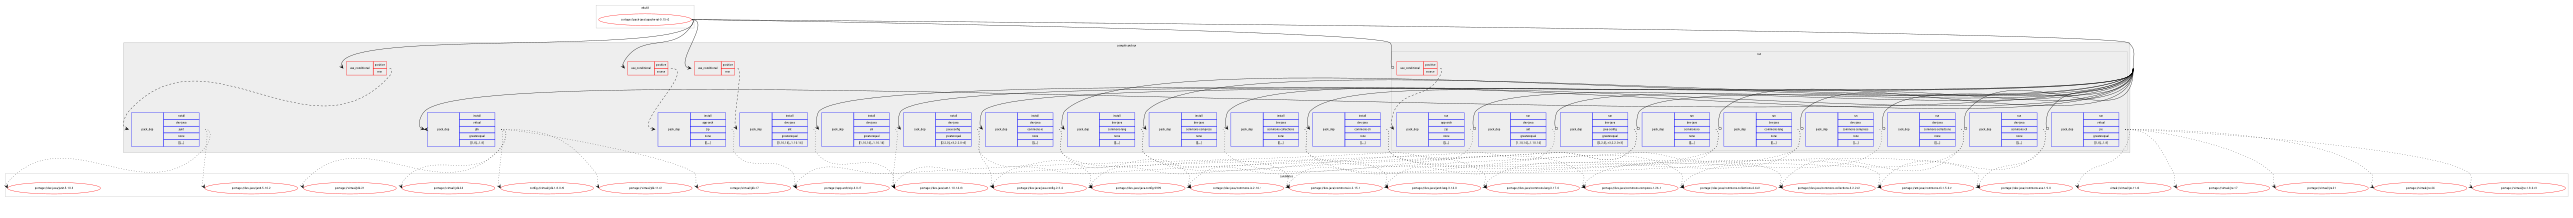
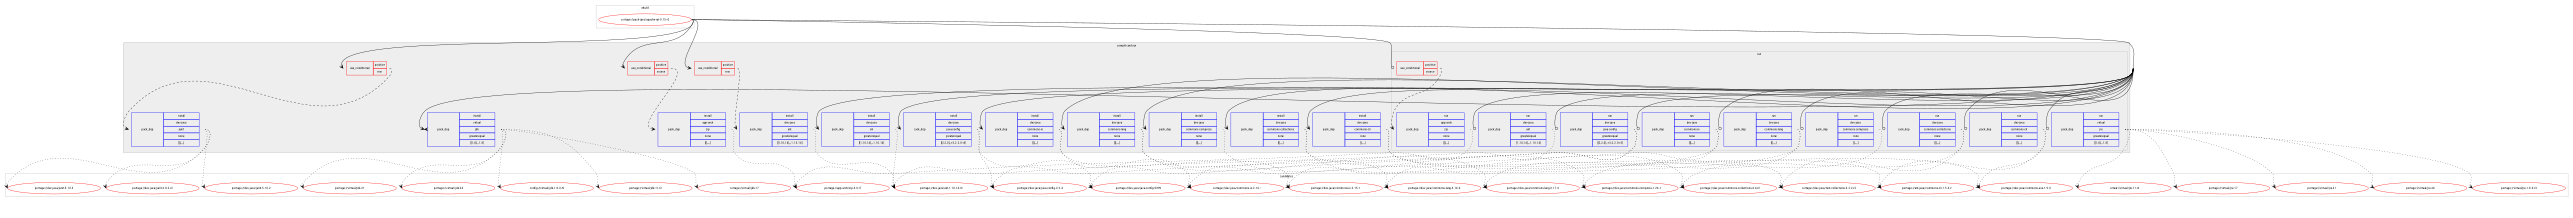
none -> (153, 188)
(1435, 188) -> (1435, 188)
(1829, 188) -> (1829, 188)
